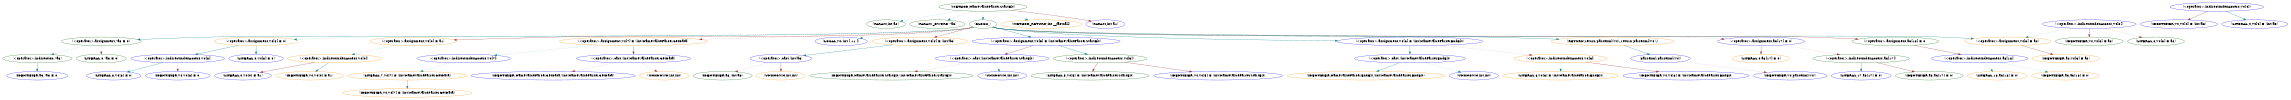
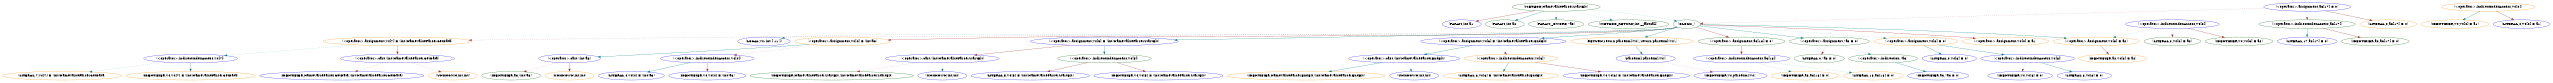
(932, 16) -> (1531, 15)
(1041, 24) -> (1628, 24)
(1357, 36) -> (1984, 16)
(375, 50) -> none
none -> (776, 50)
(1561, 66) -> (1507, 66)
(1090, 76) -> (1030, 76)
(407, 83) -> (191, 66)
